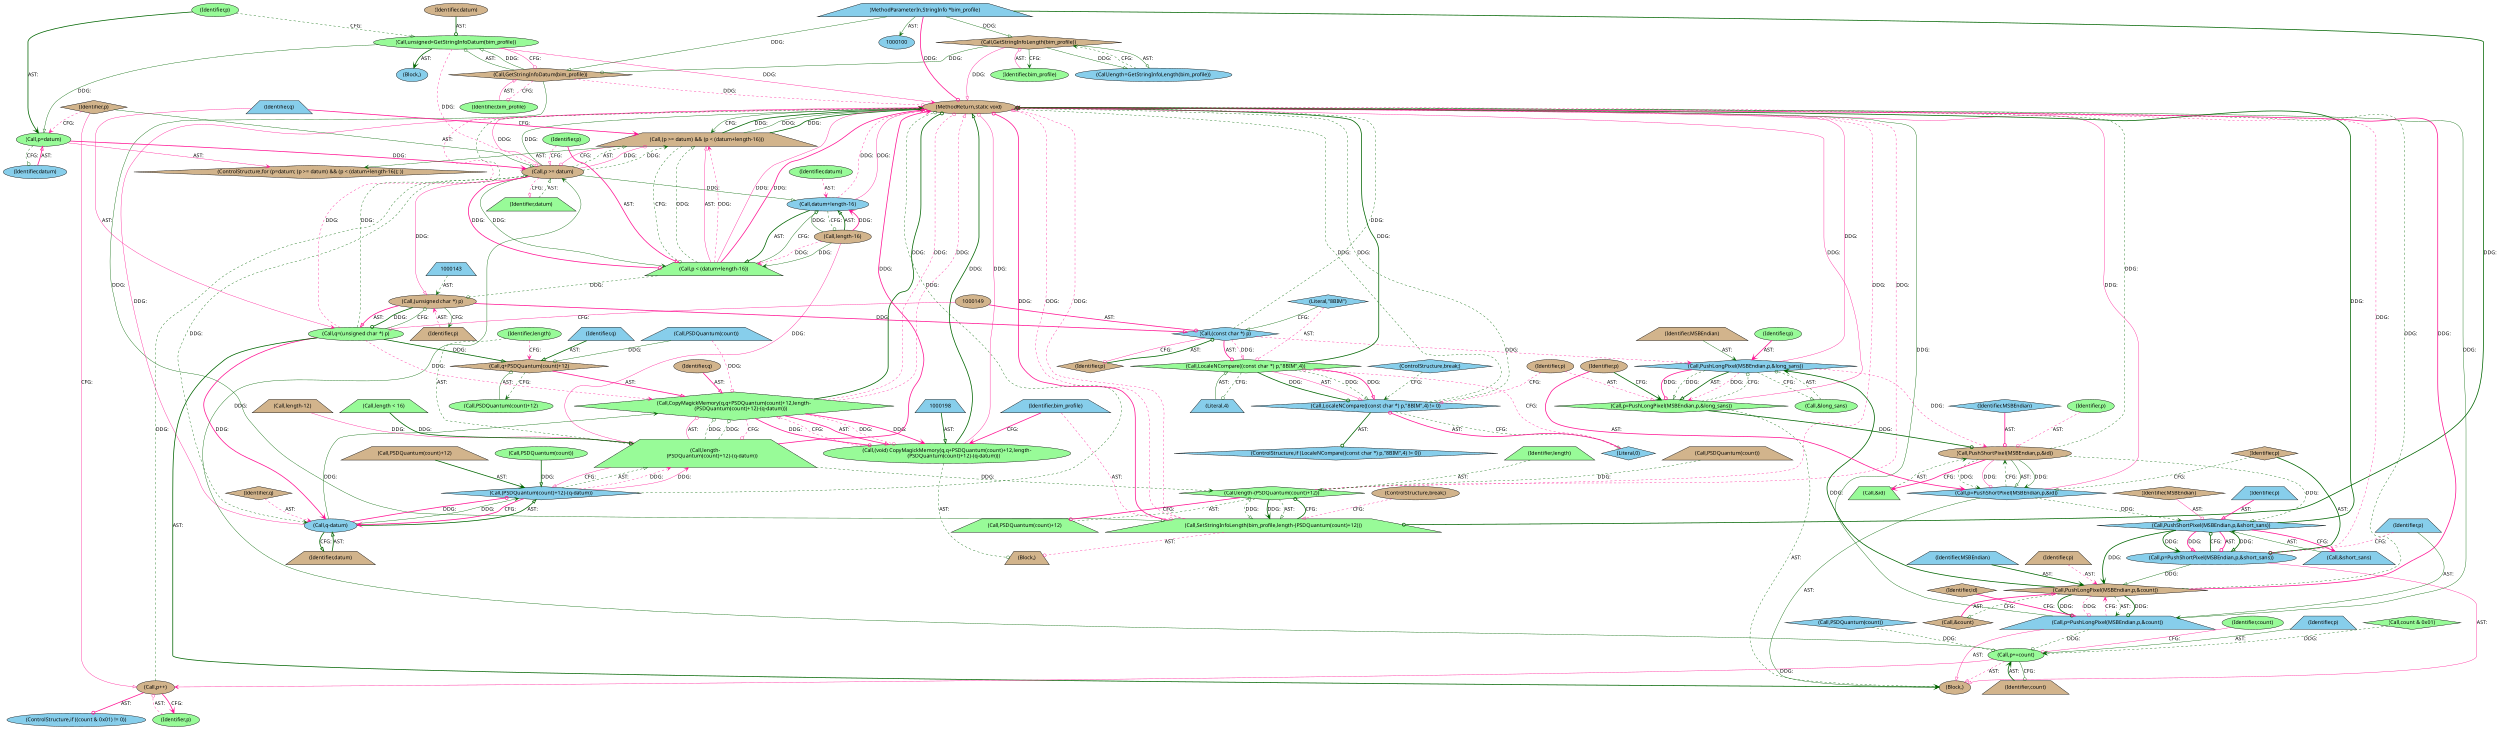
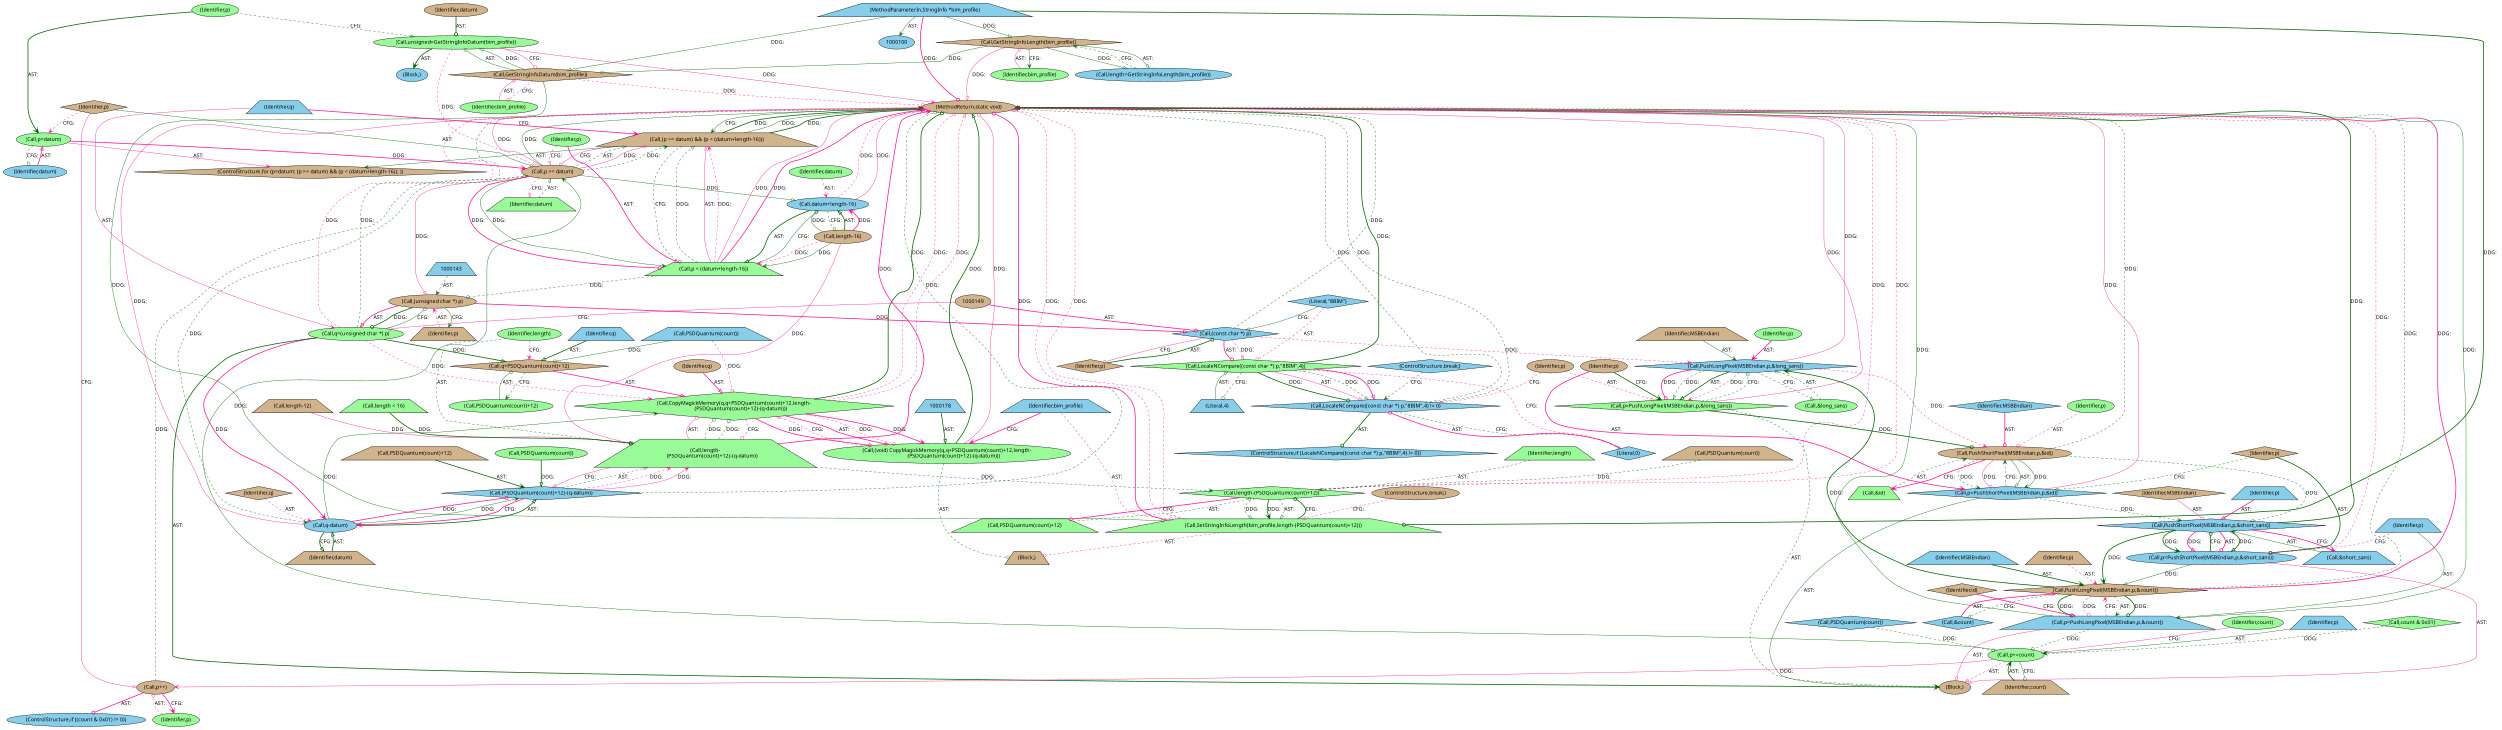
(199, 59) -> none
(940, 406) -> (940, 406)
(1958, 623) -> (1958, 623)
